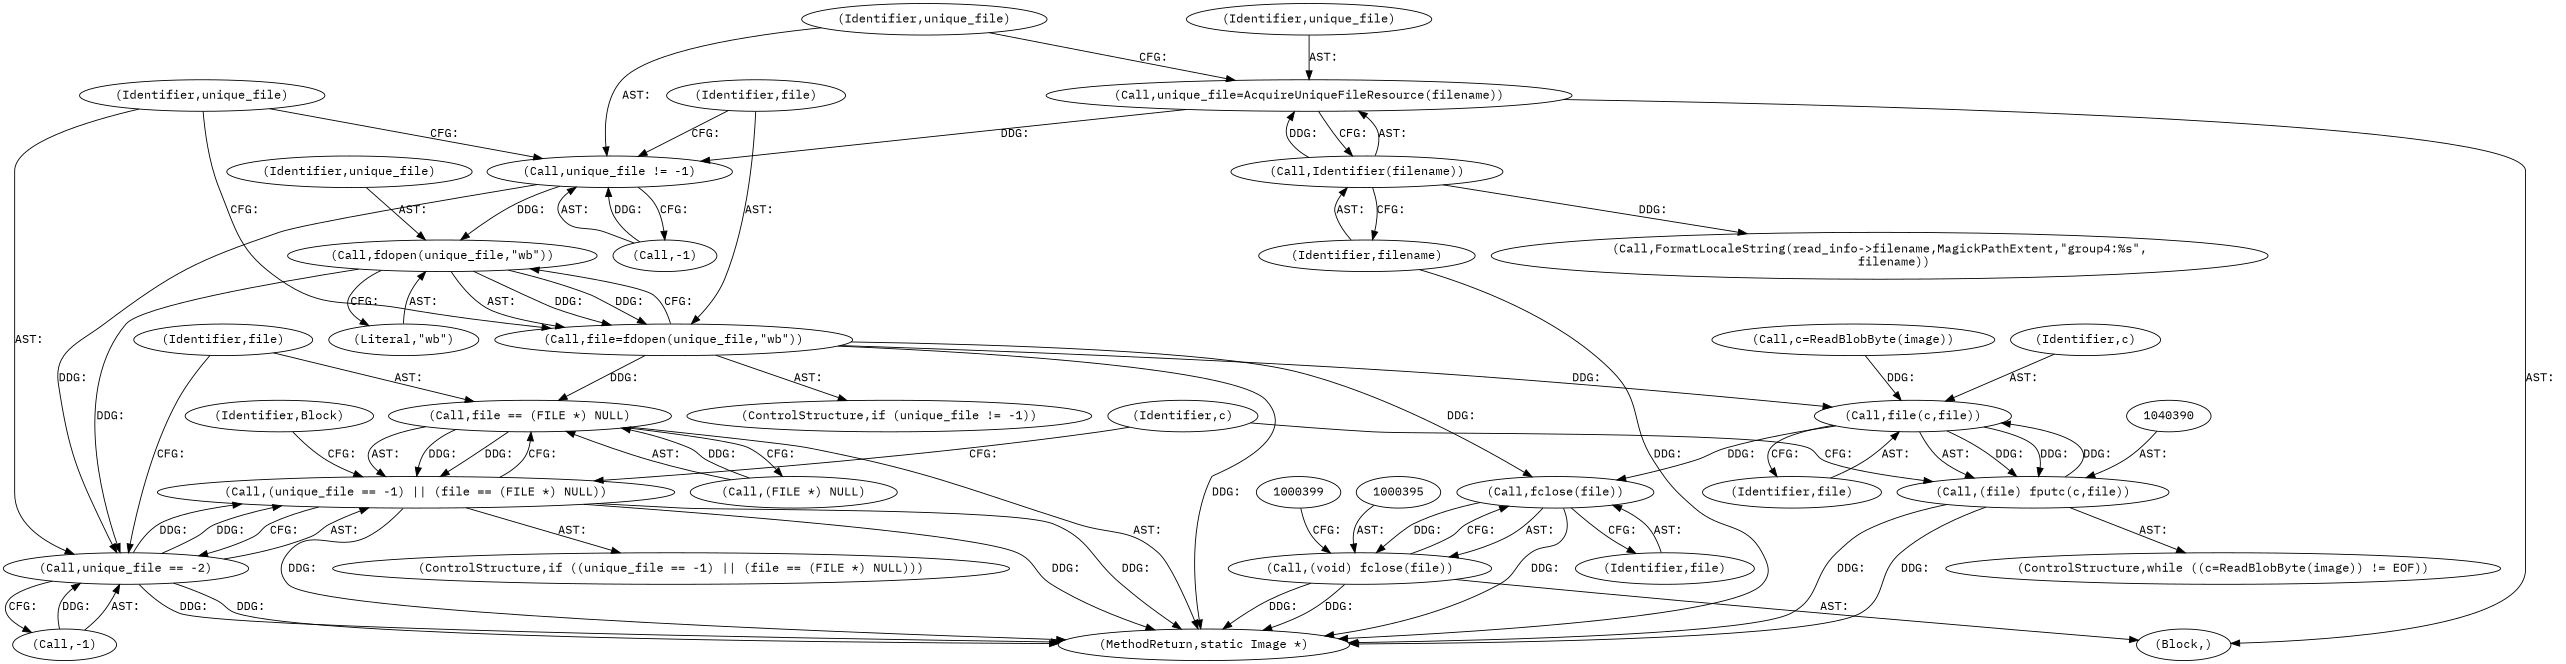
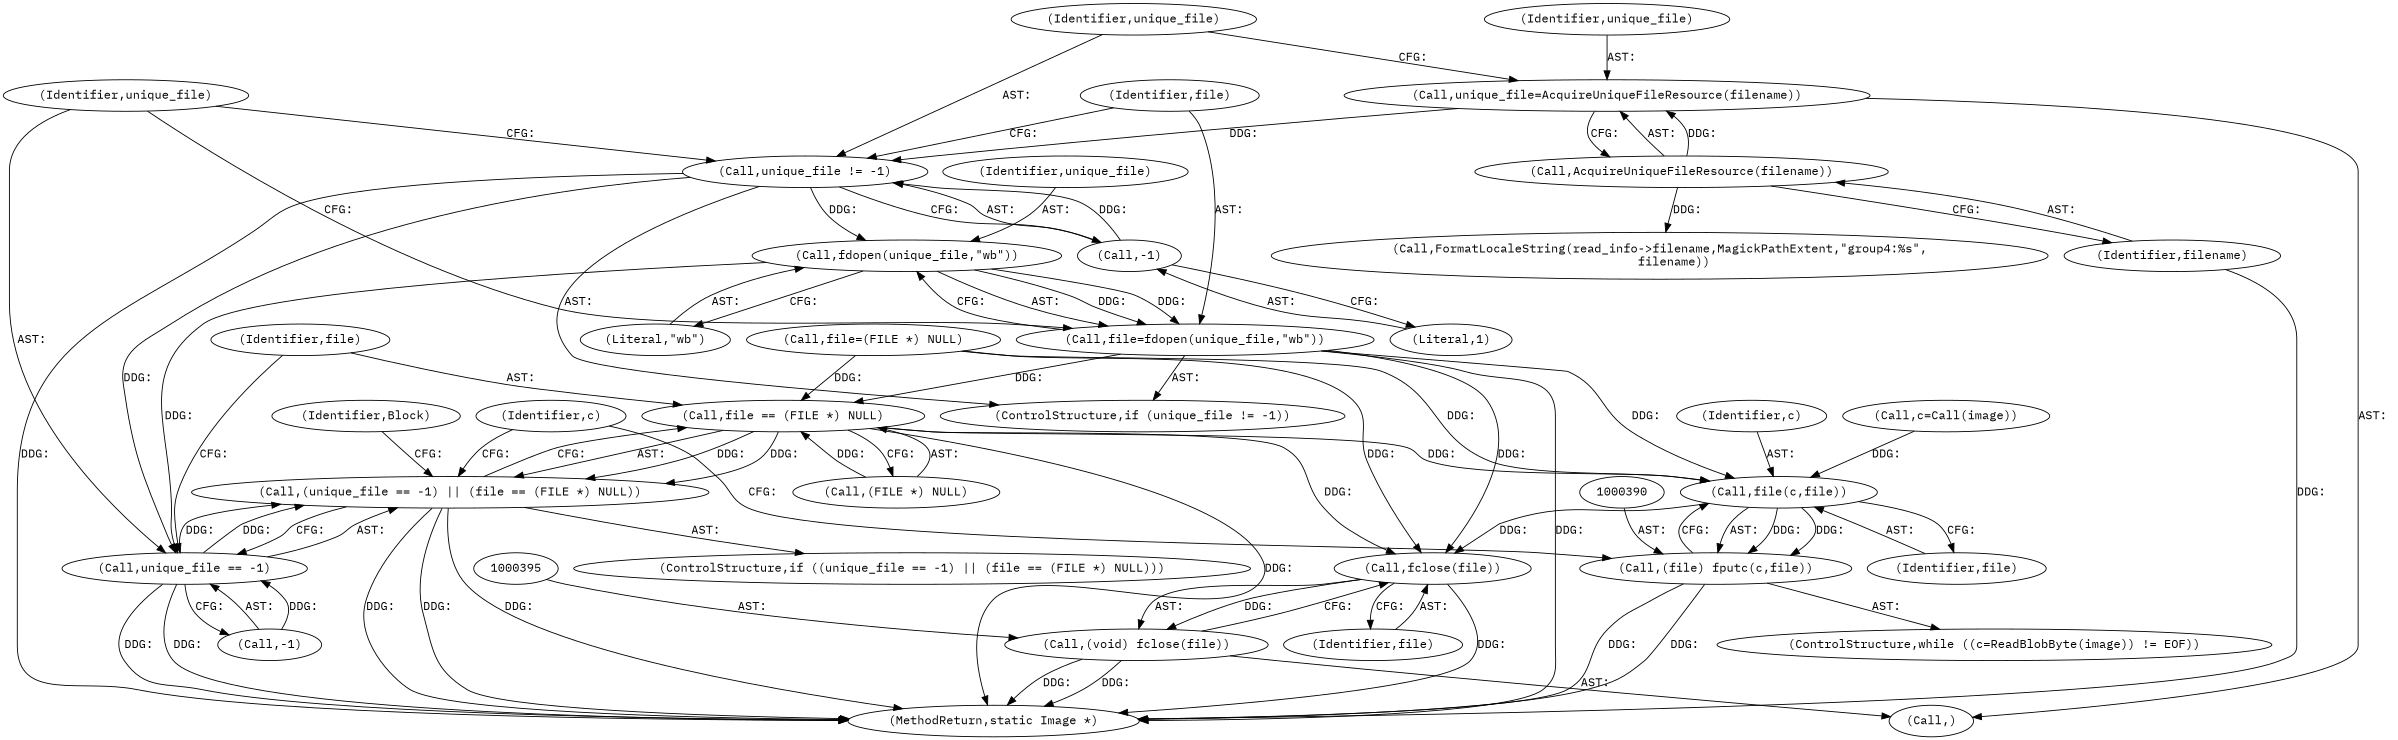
(1367, 172) -> (1682, 172)
none -> (874, 340)
none -> (1451, 340)
(1853, 340) -> (1946, 416)
none -> (635, 370)
(2169, 416) -> (1622, 492)
none -> (1293, 438)
none -> (1268, 444)
(2101, 454) -> (1700, 530)
(1299, 492) -> none
(1151, 530) -> (1283, 569)
(126, 569) -> (185, 569)
none -> (17, 585)
(2184, 645) -> (1931, 721)
